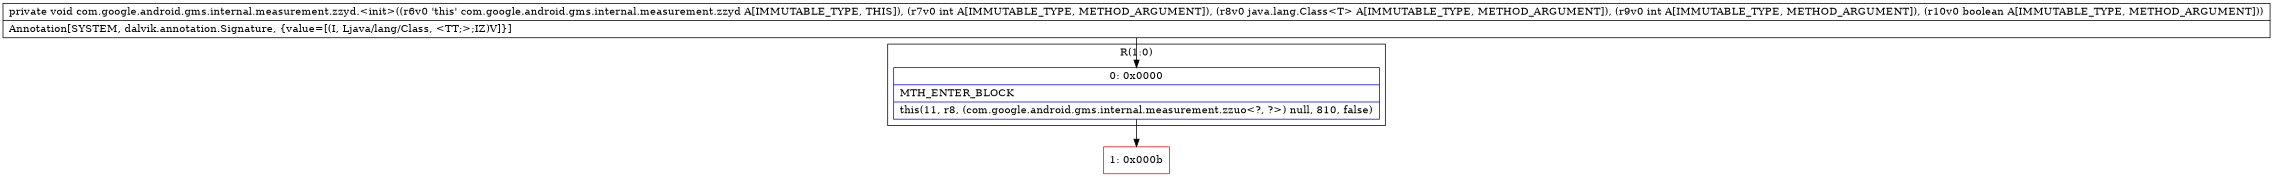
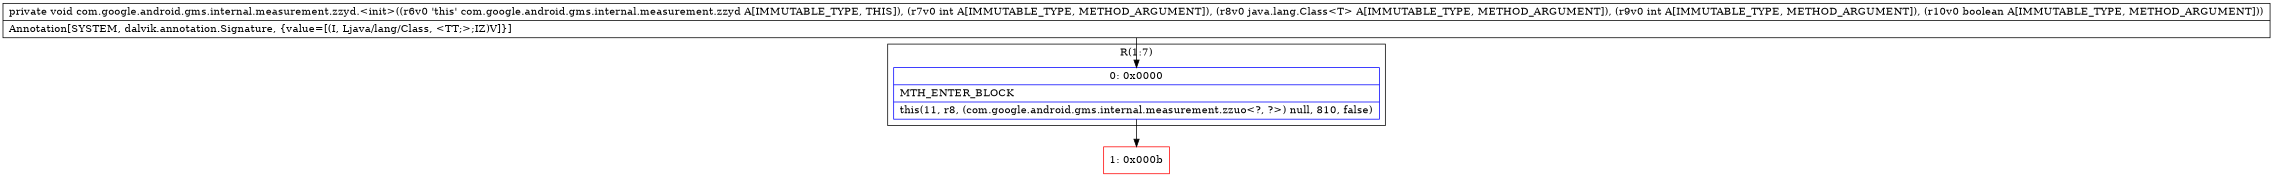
(1137, 53) -> (1137, 53)
